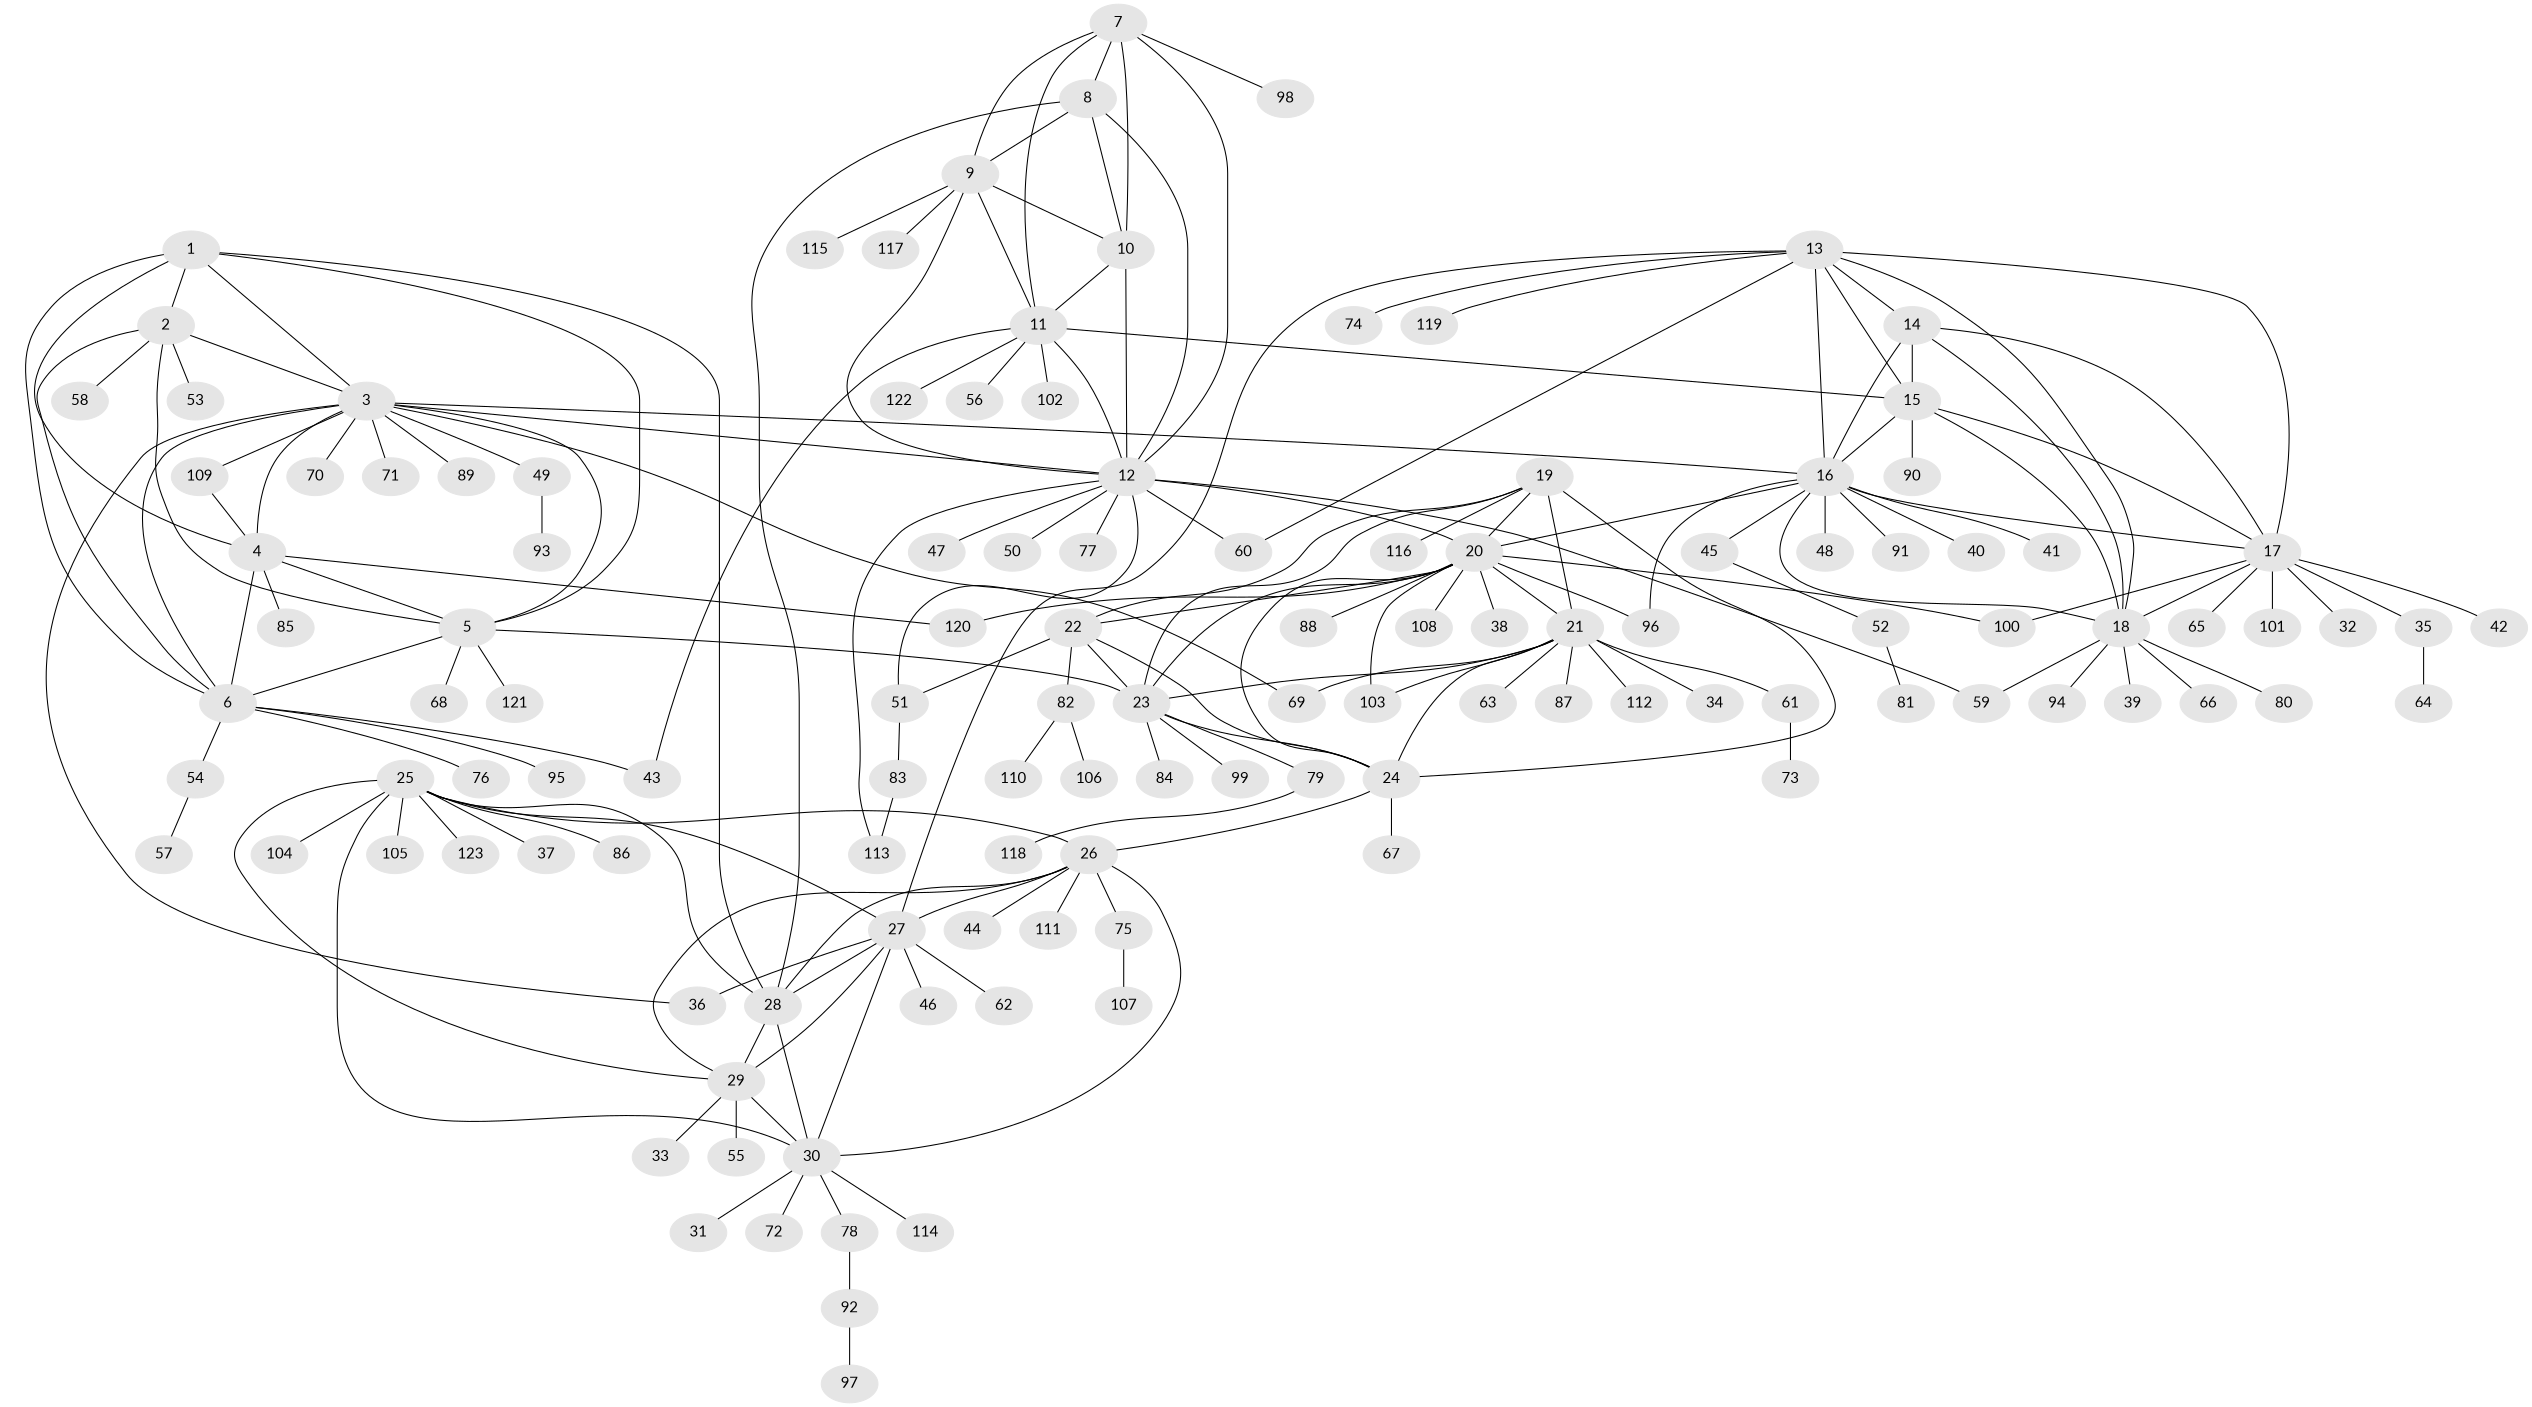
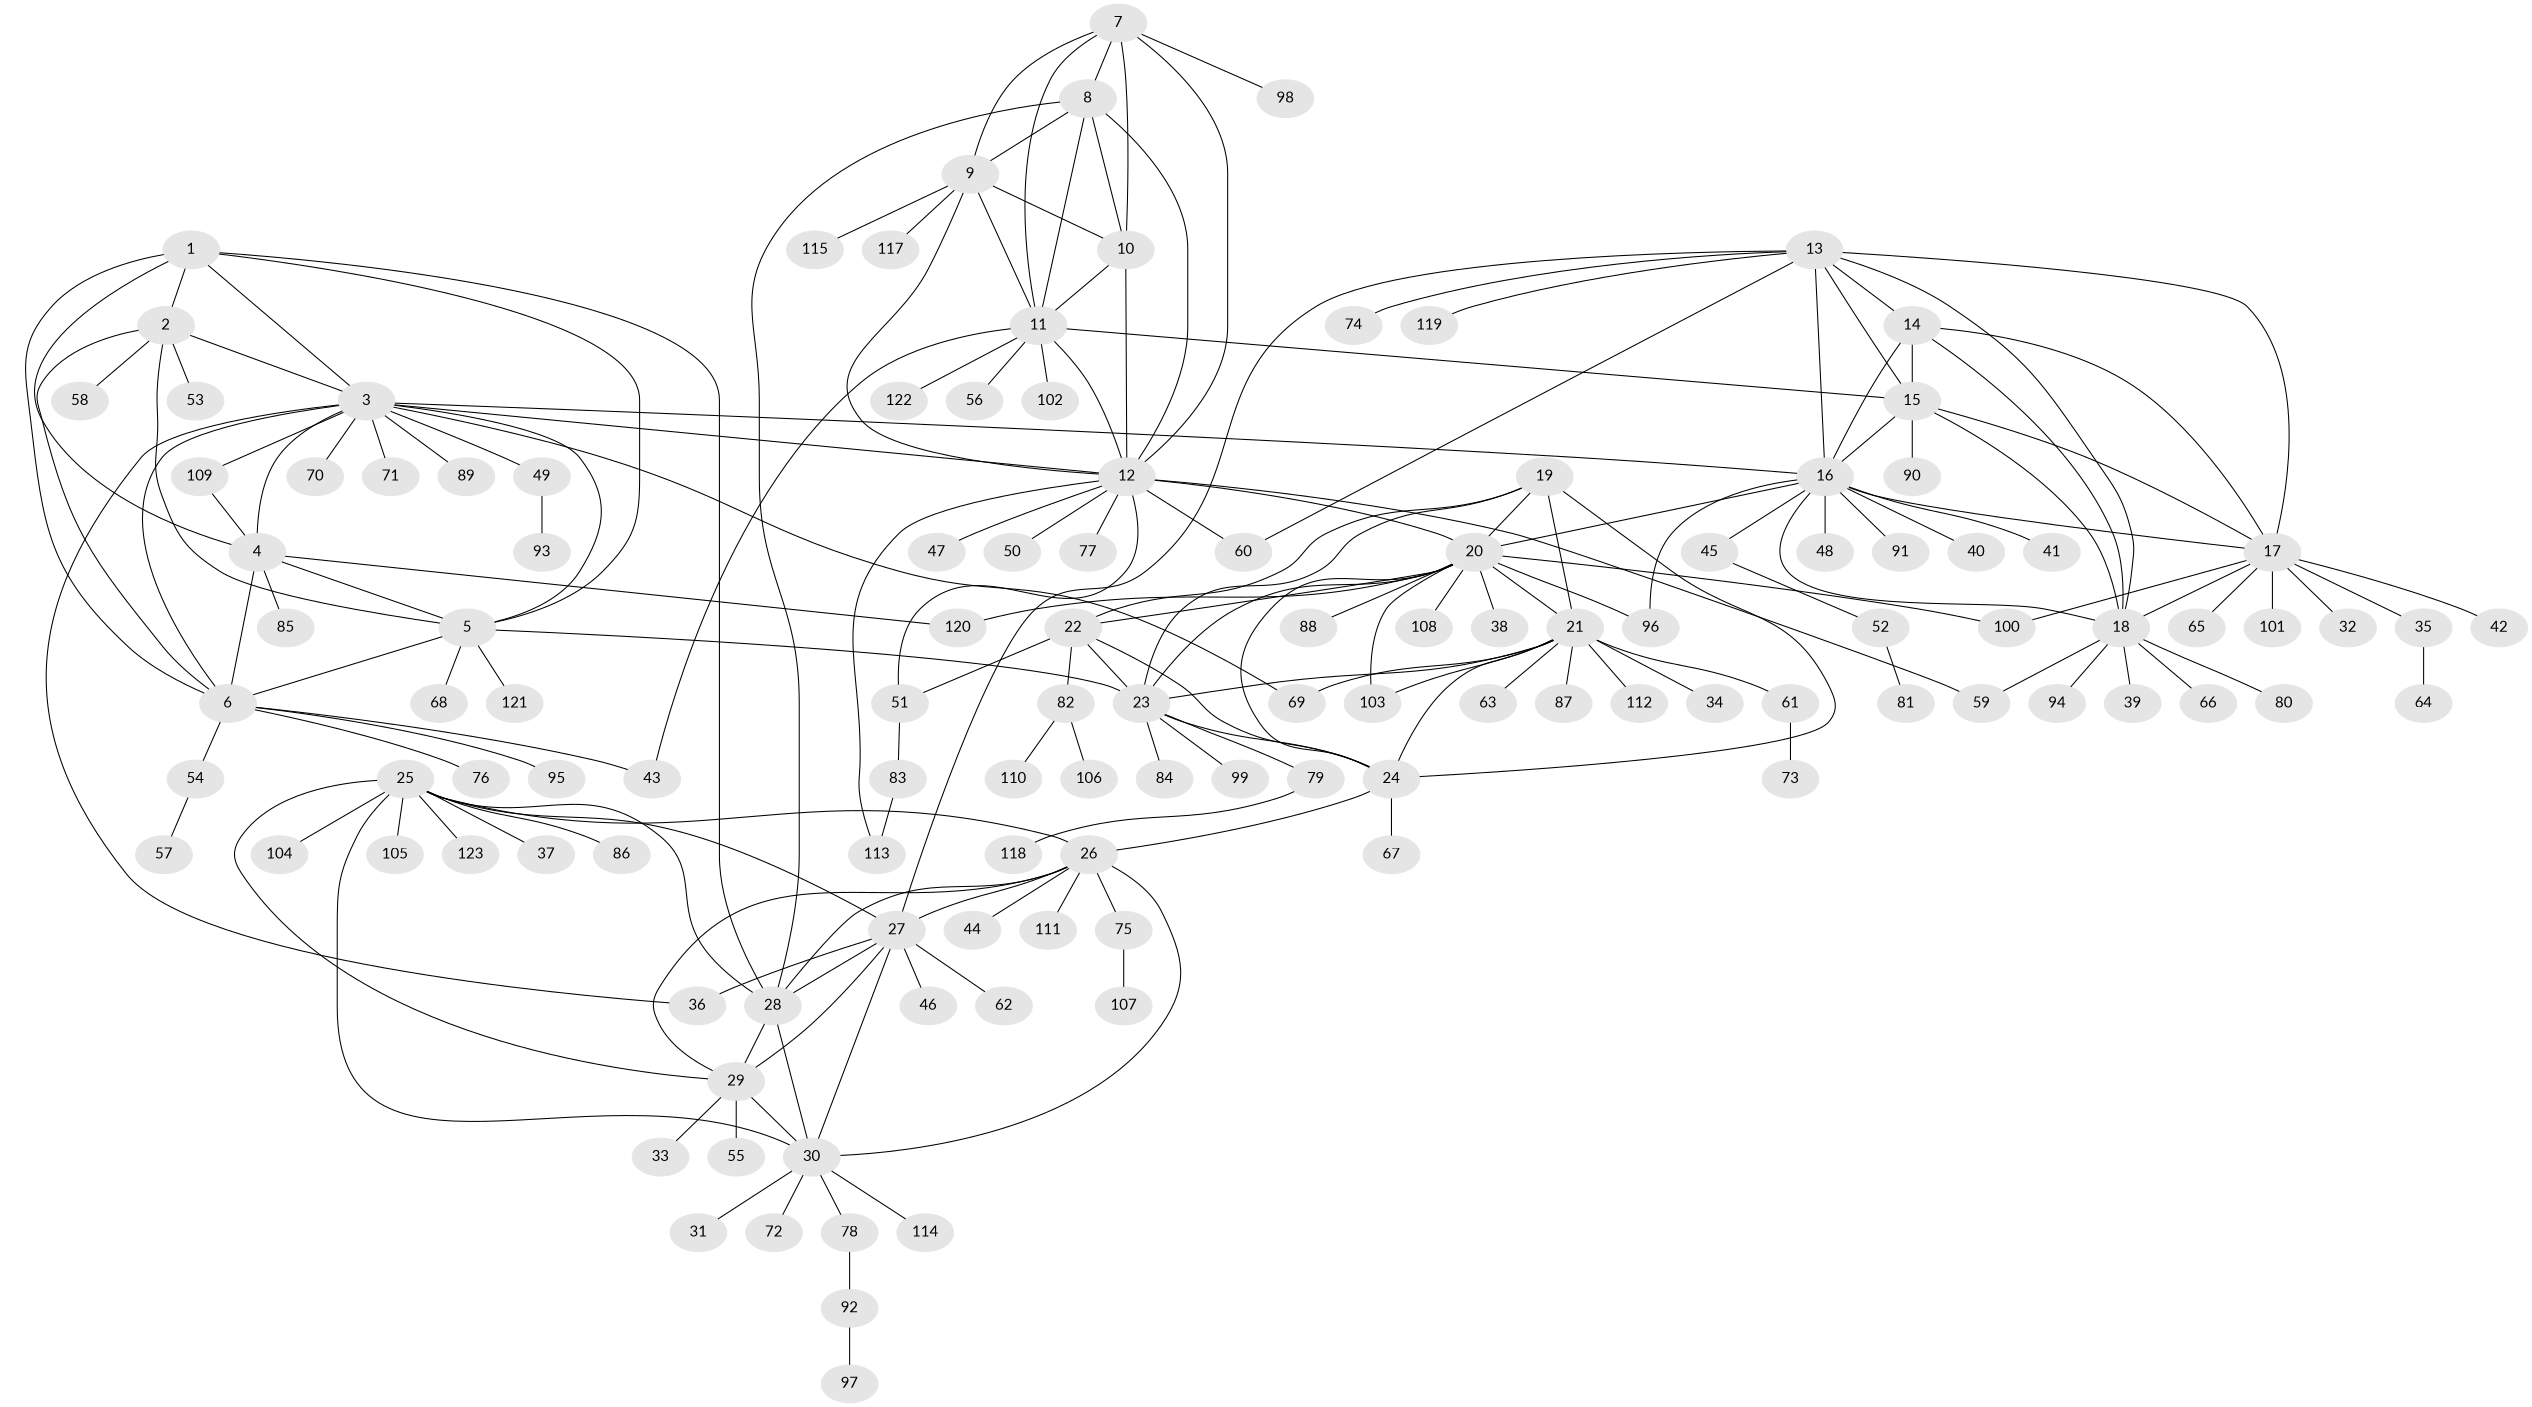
none -> (1063, 212)
(1399, 552) -> none
